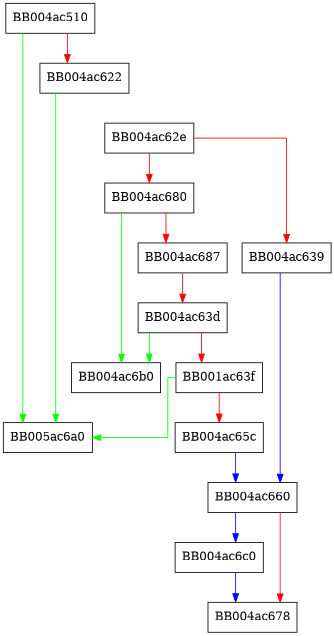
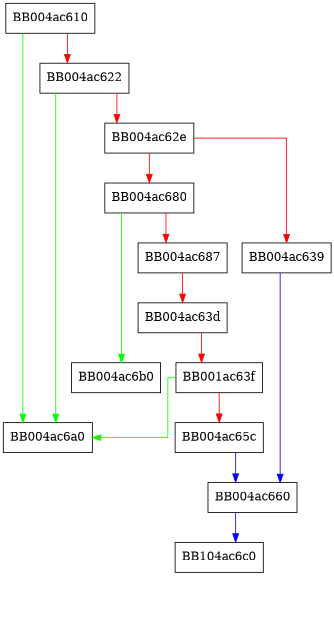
(50, 18) -> (50, 18)
none -> (117, 104)
(149, 343) -> none
(48, 438) -> (48, 438)
(219, 557) -> (219, 557)
(252, 617) -> none
